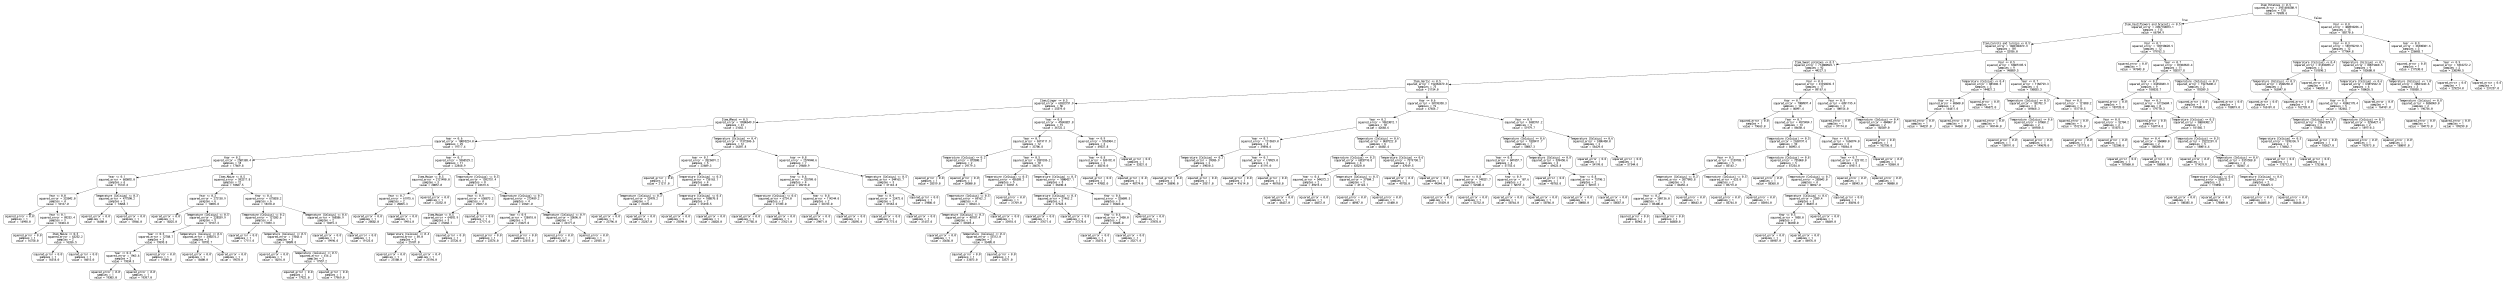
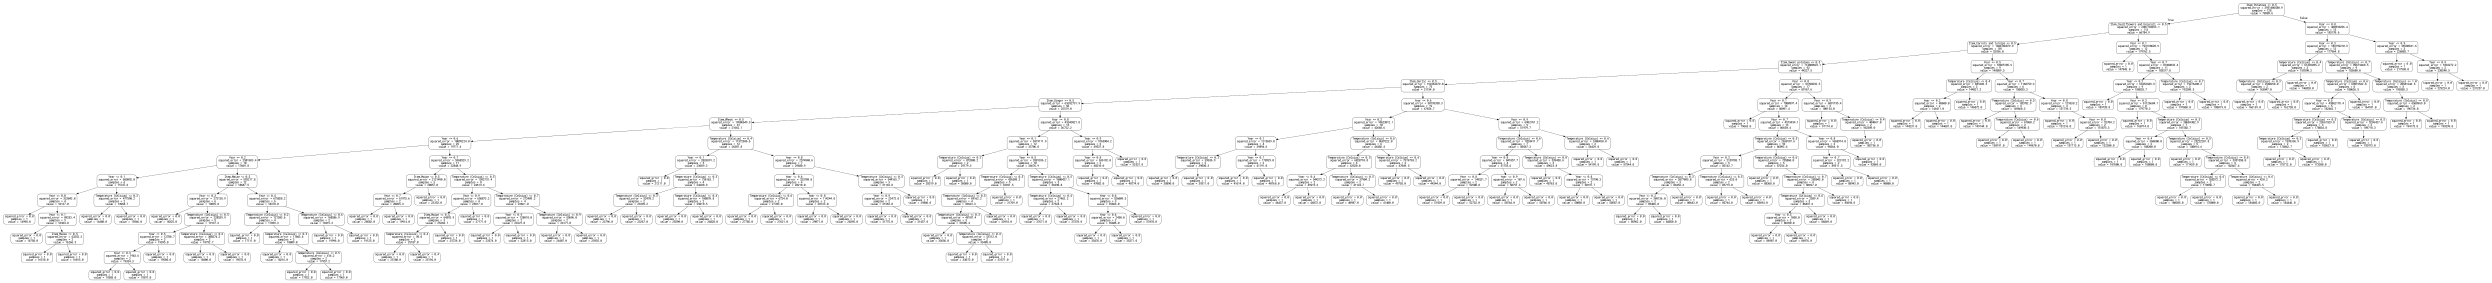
(2397, 143) -> none
